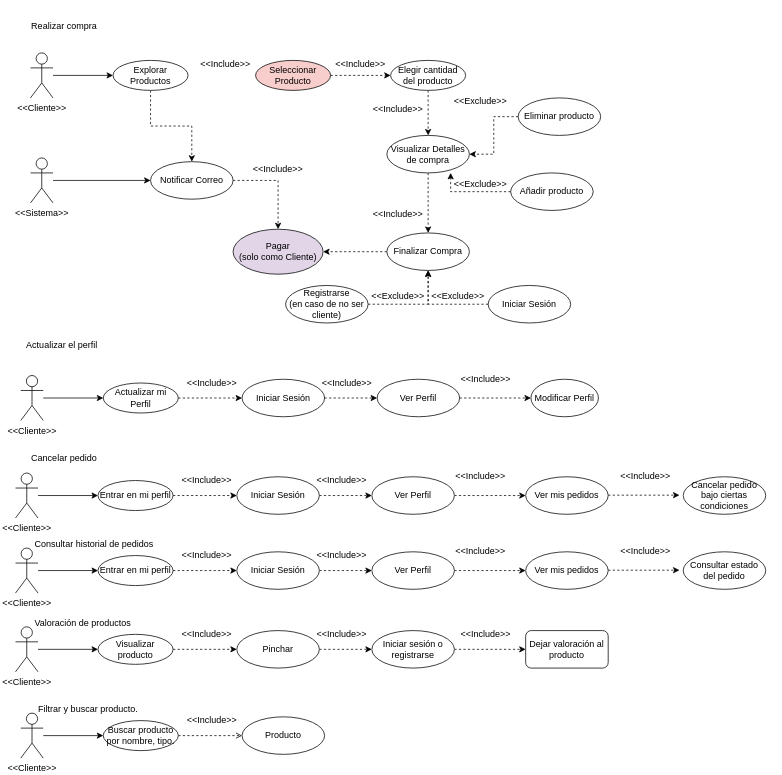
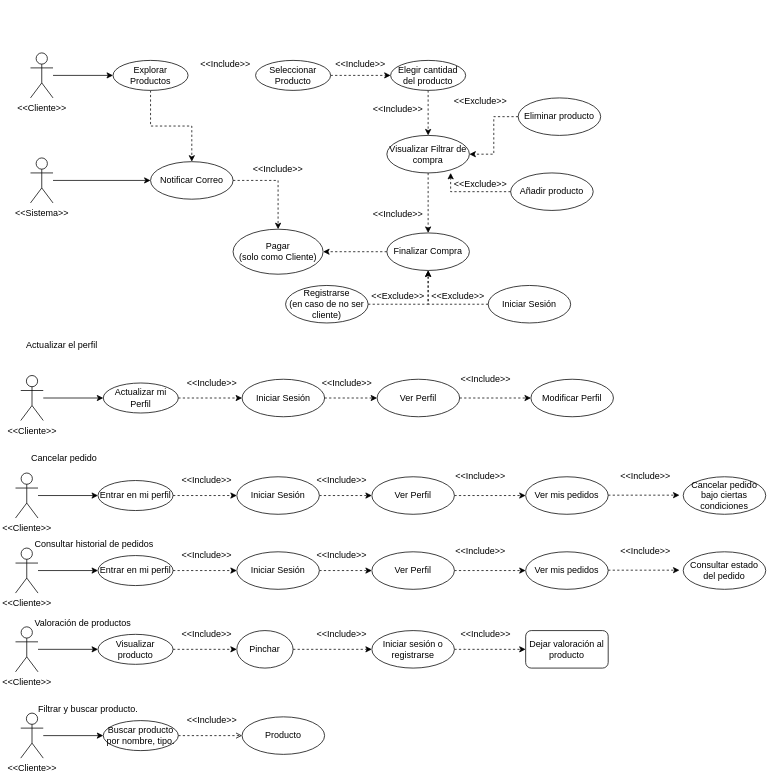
(64, 27) -> none
(293, 75) -> (293, 75)
(428, 154) -> (428, 154)
(278, 252) -> (278, 252)
(564, 398) -> (572, 398)
(278, 649) -> (265, 649)
